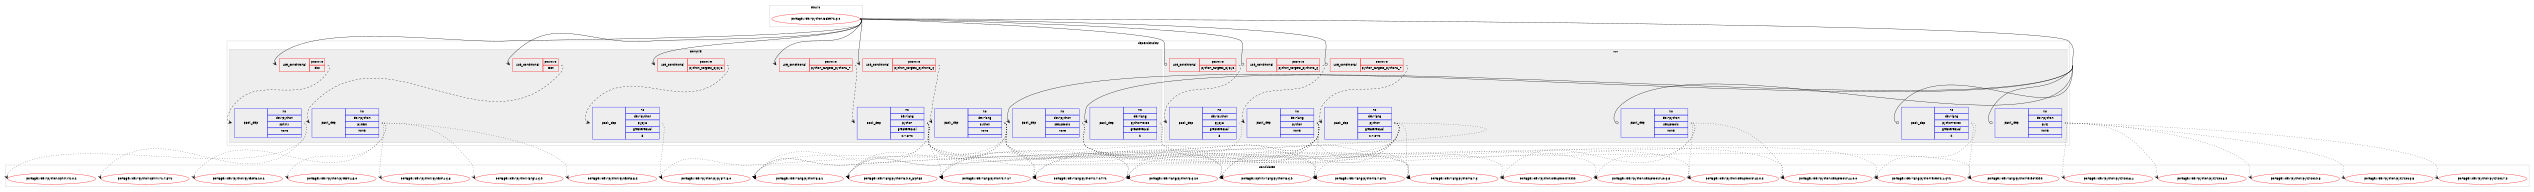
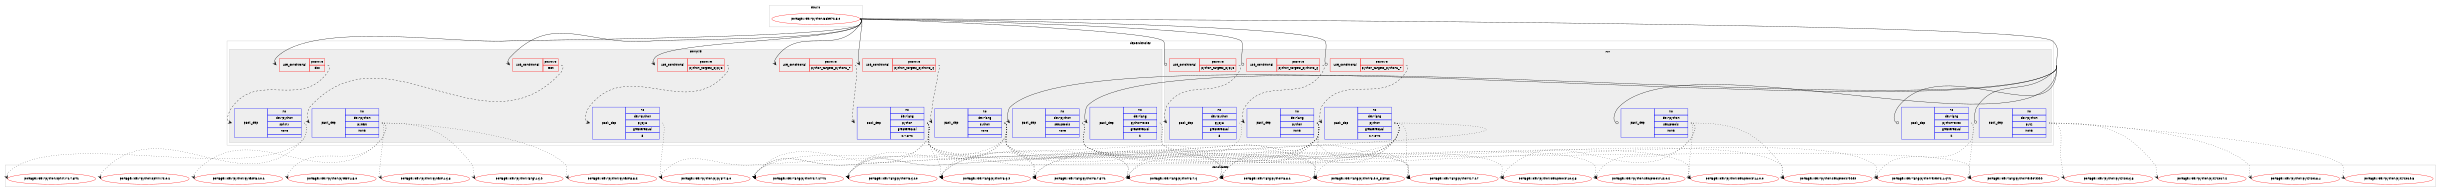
(816, 19) -> (816, 19)
(1267, 179) -> (987, 179)
(2202, 179) -> none
